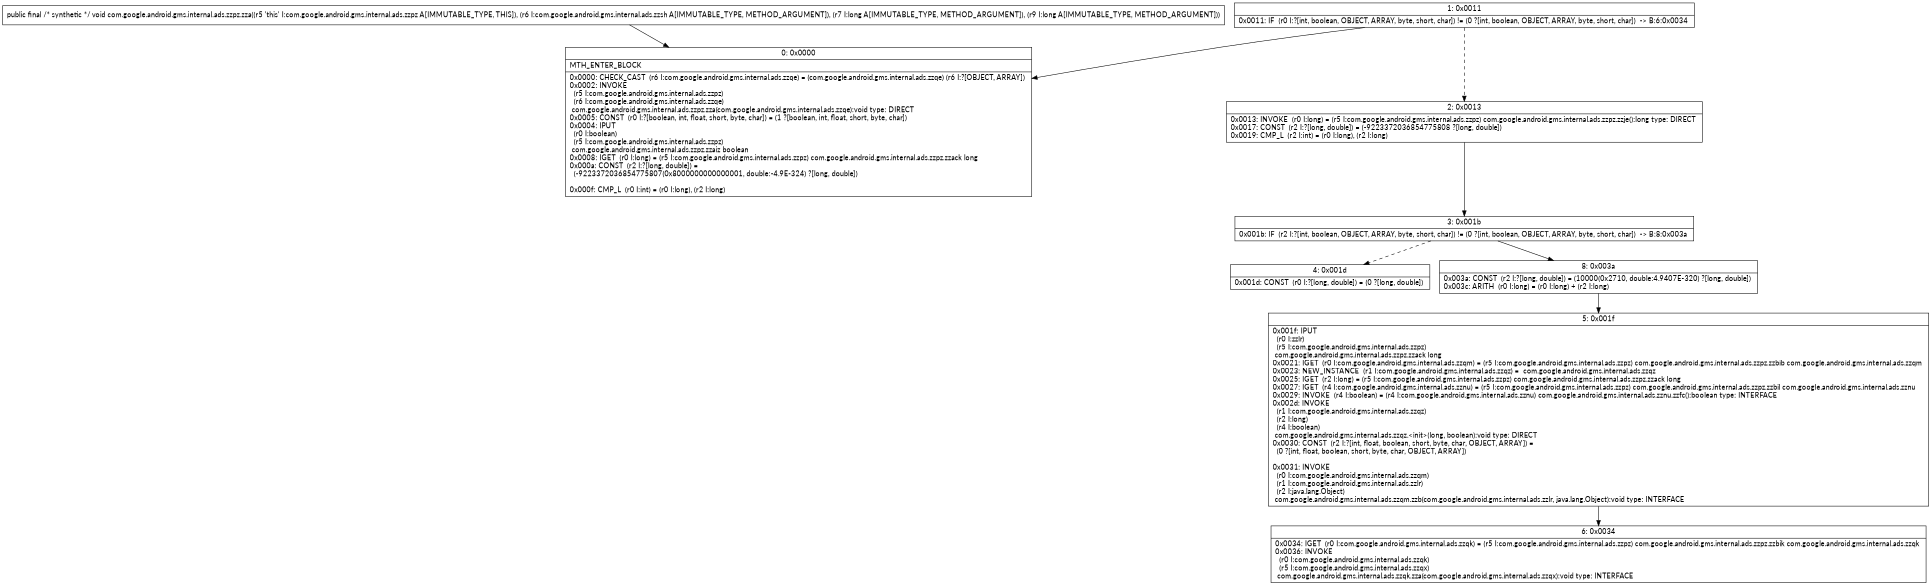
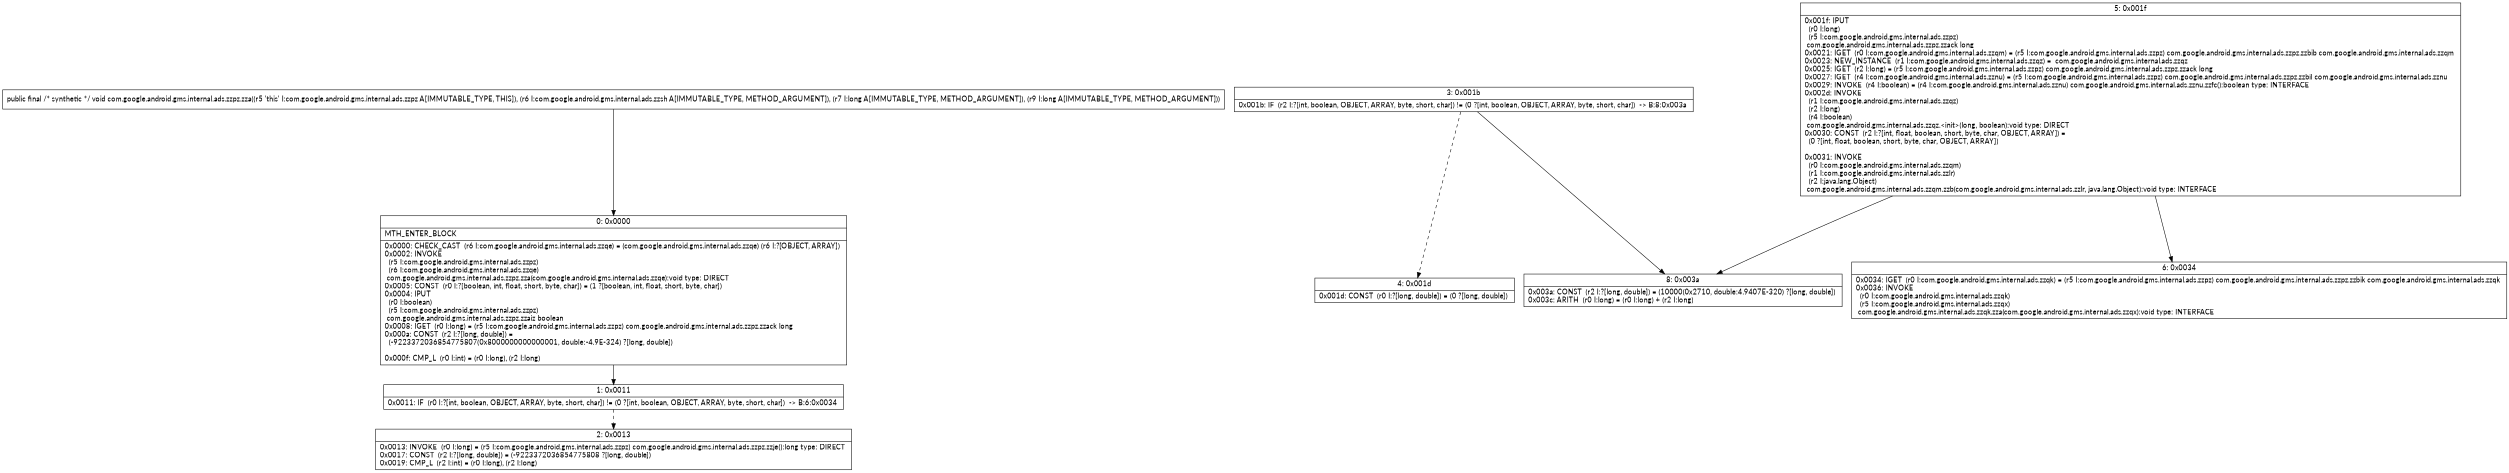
(1201, 50) -> (614, 372)
(1464, 177) -> none
(1599, 301) -> (1807, 233)
(1289, 339) -> (1823, 29)
